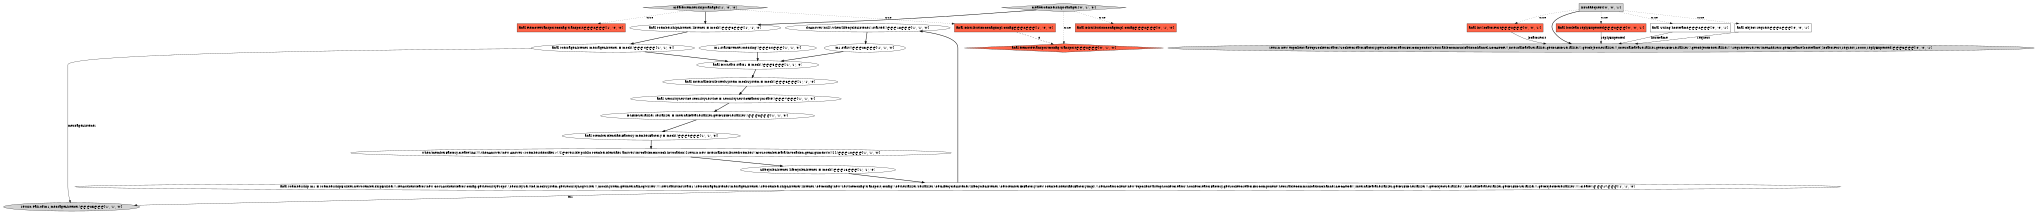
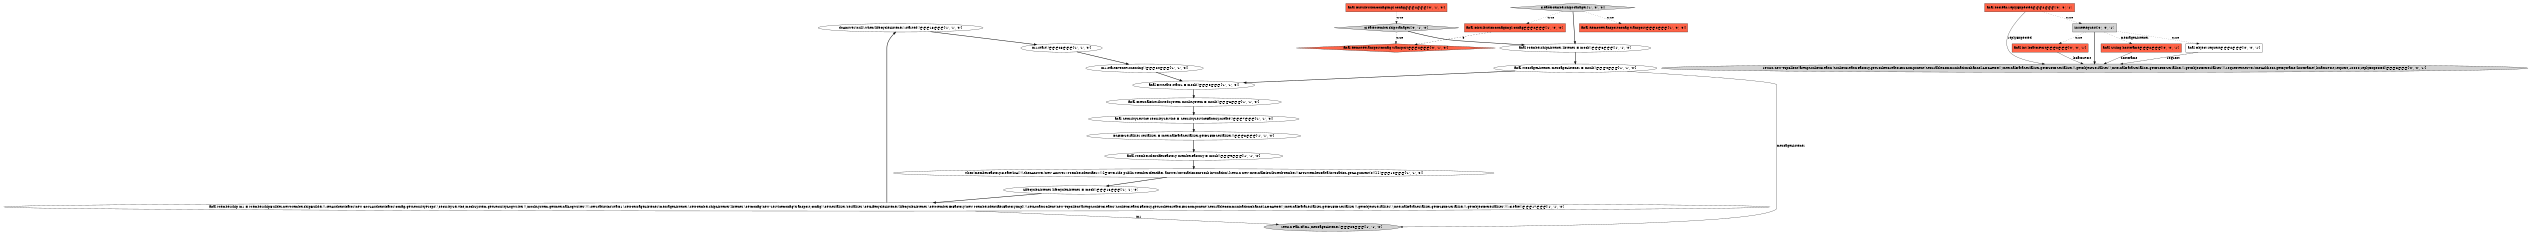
(1093, 17) -> (1396, 17)
(1601, 17) -> (2061, 17)
(1655, 18) -> (2135, 38)
(1690, 28) -> (2141, 48)
(813, 56) -> (1102, 58)
